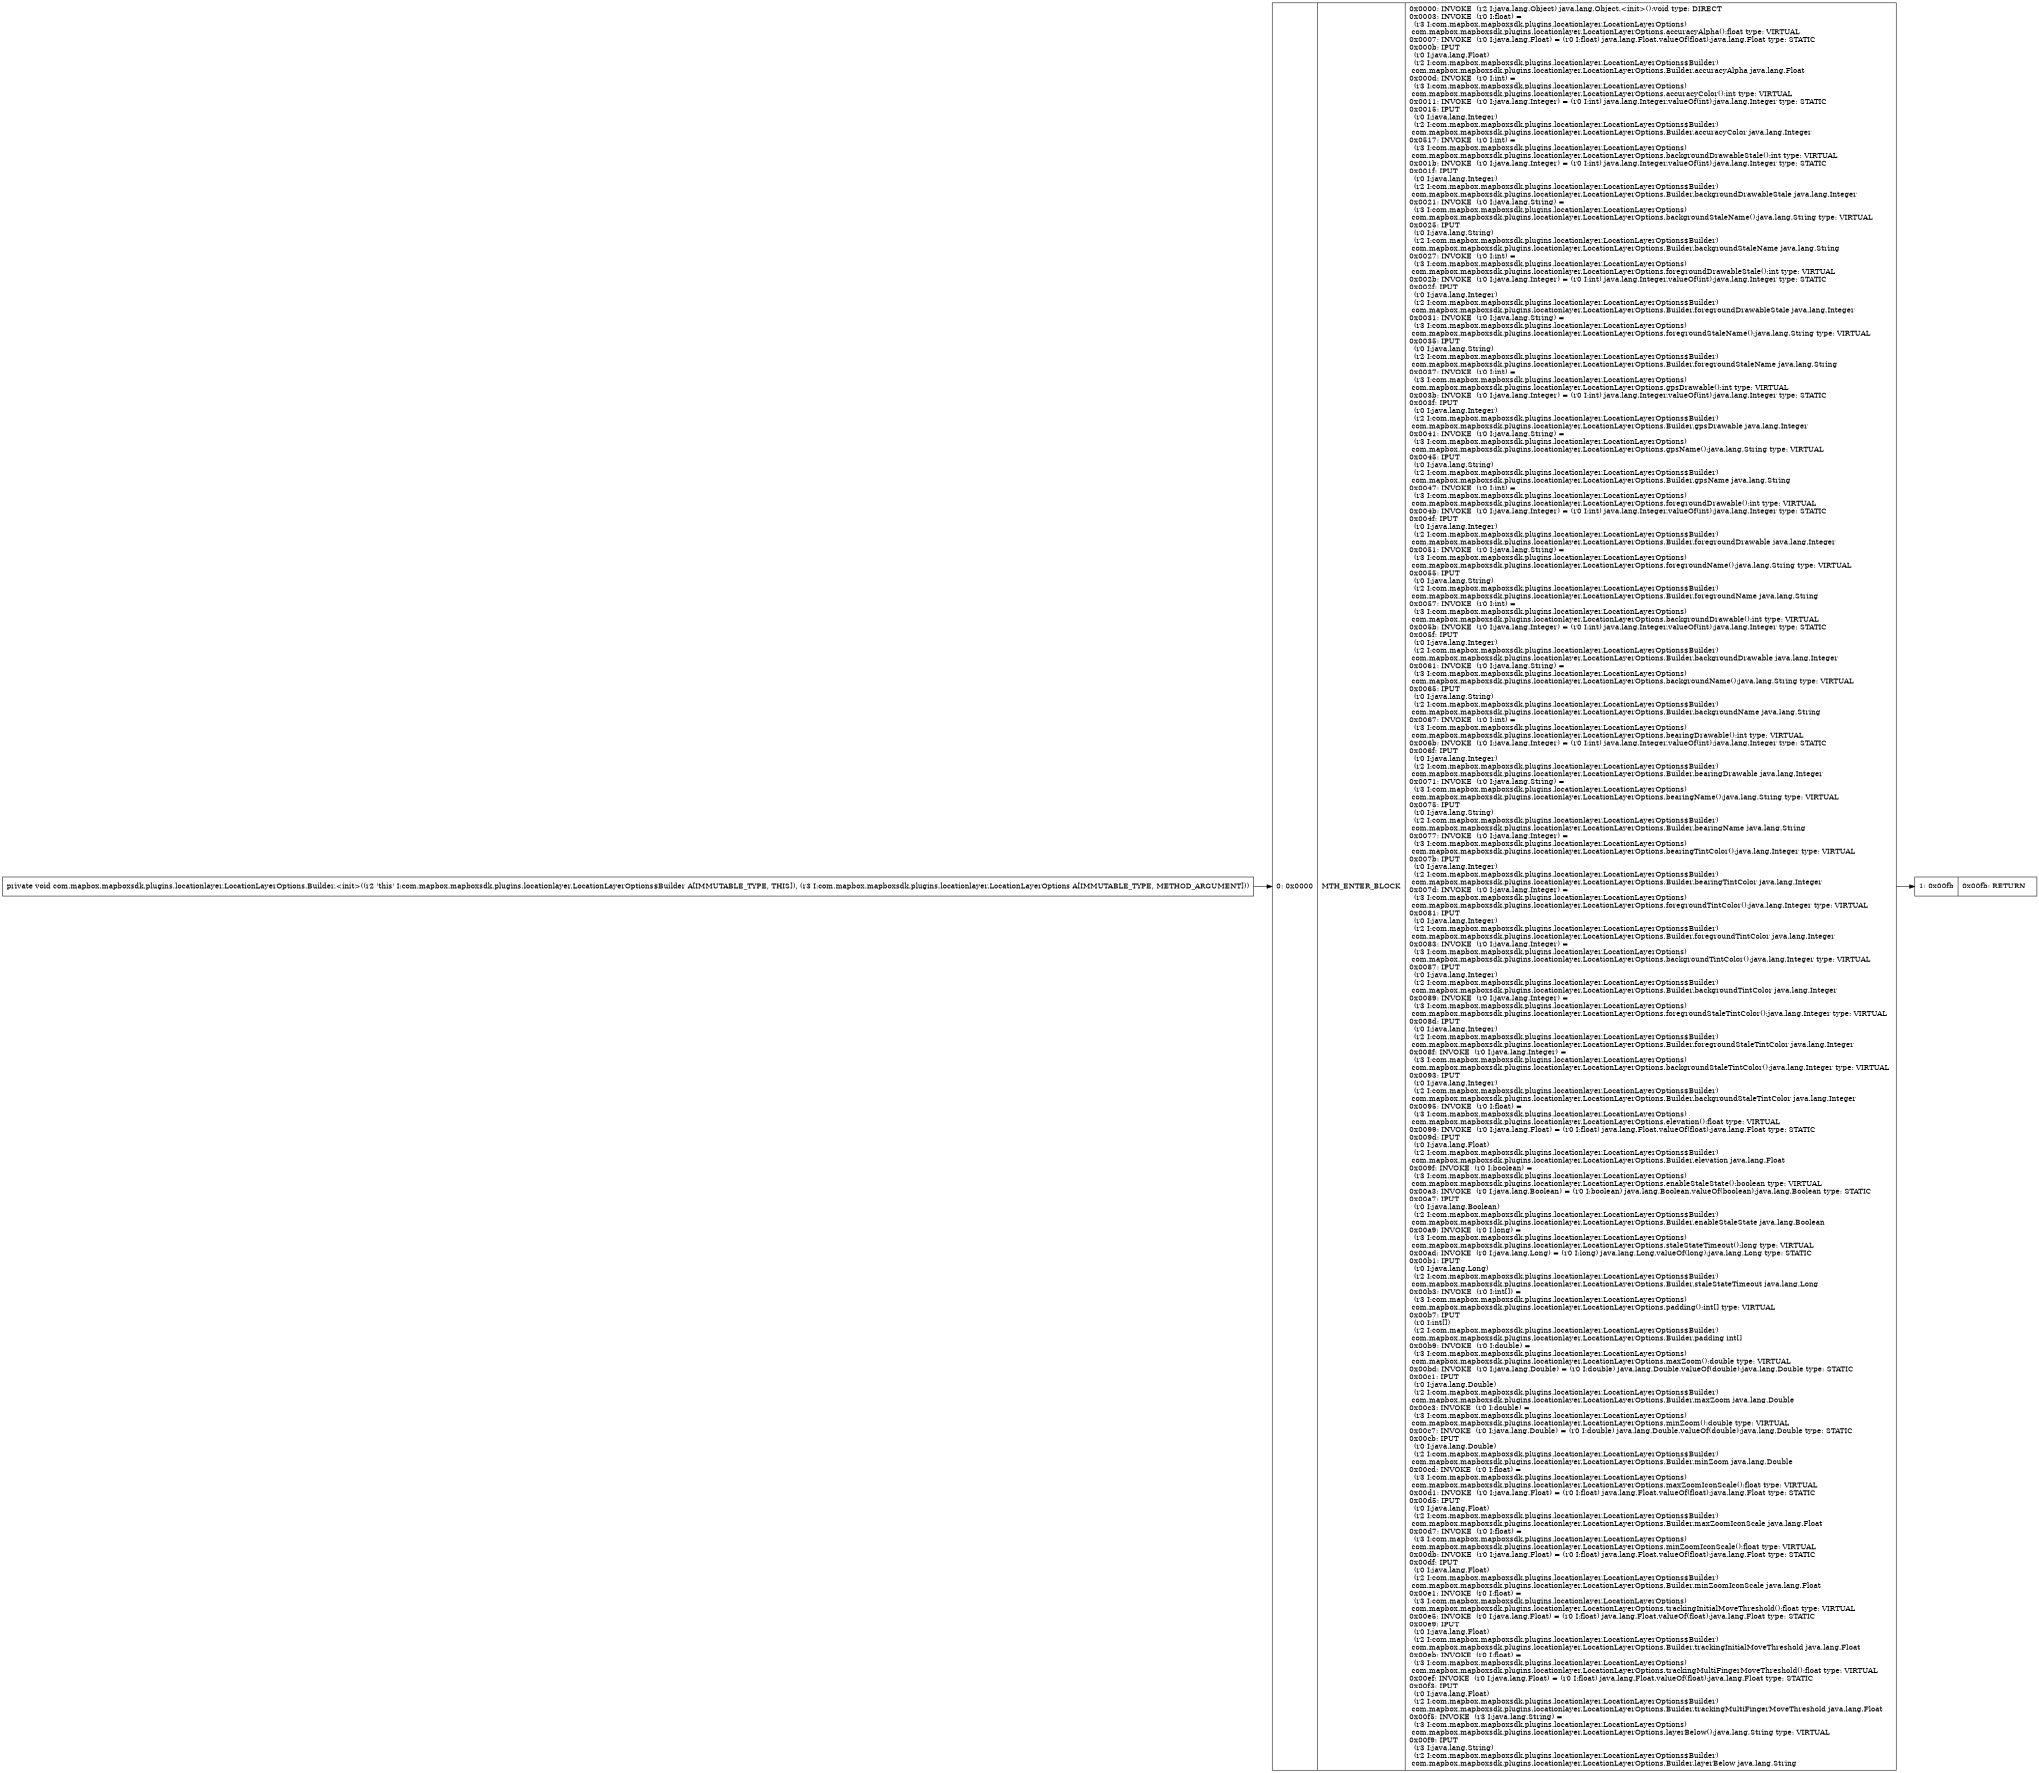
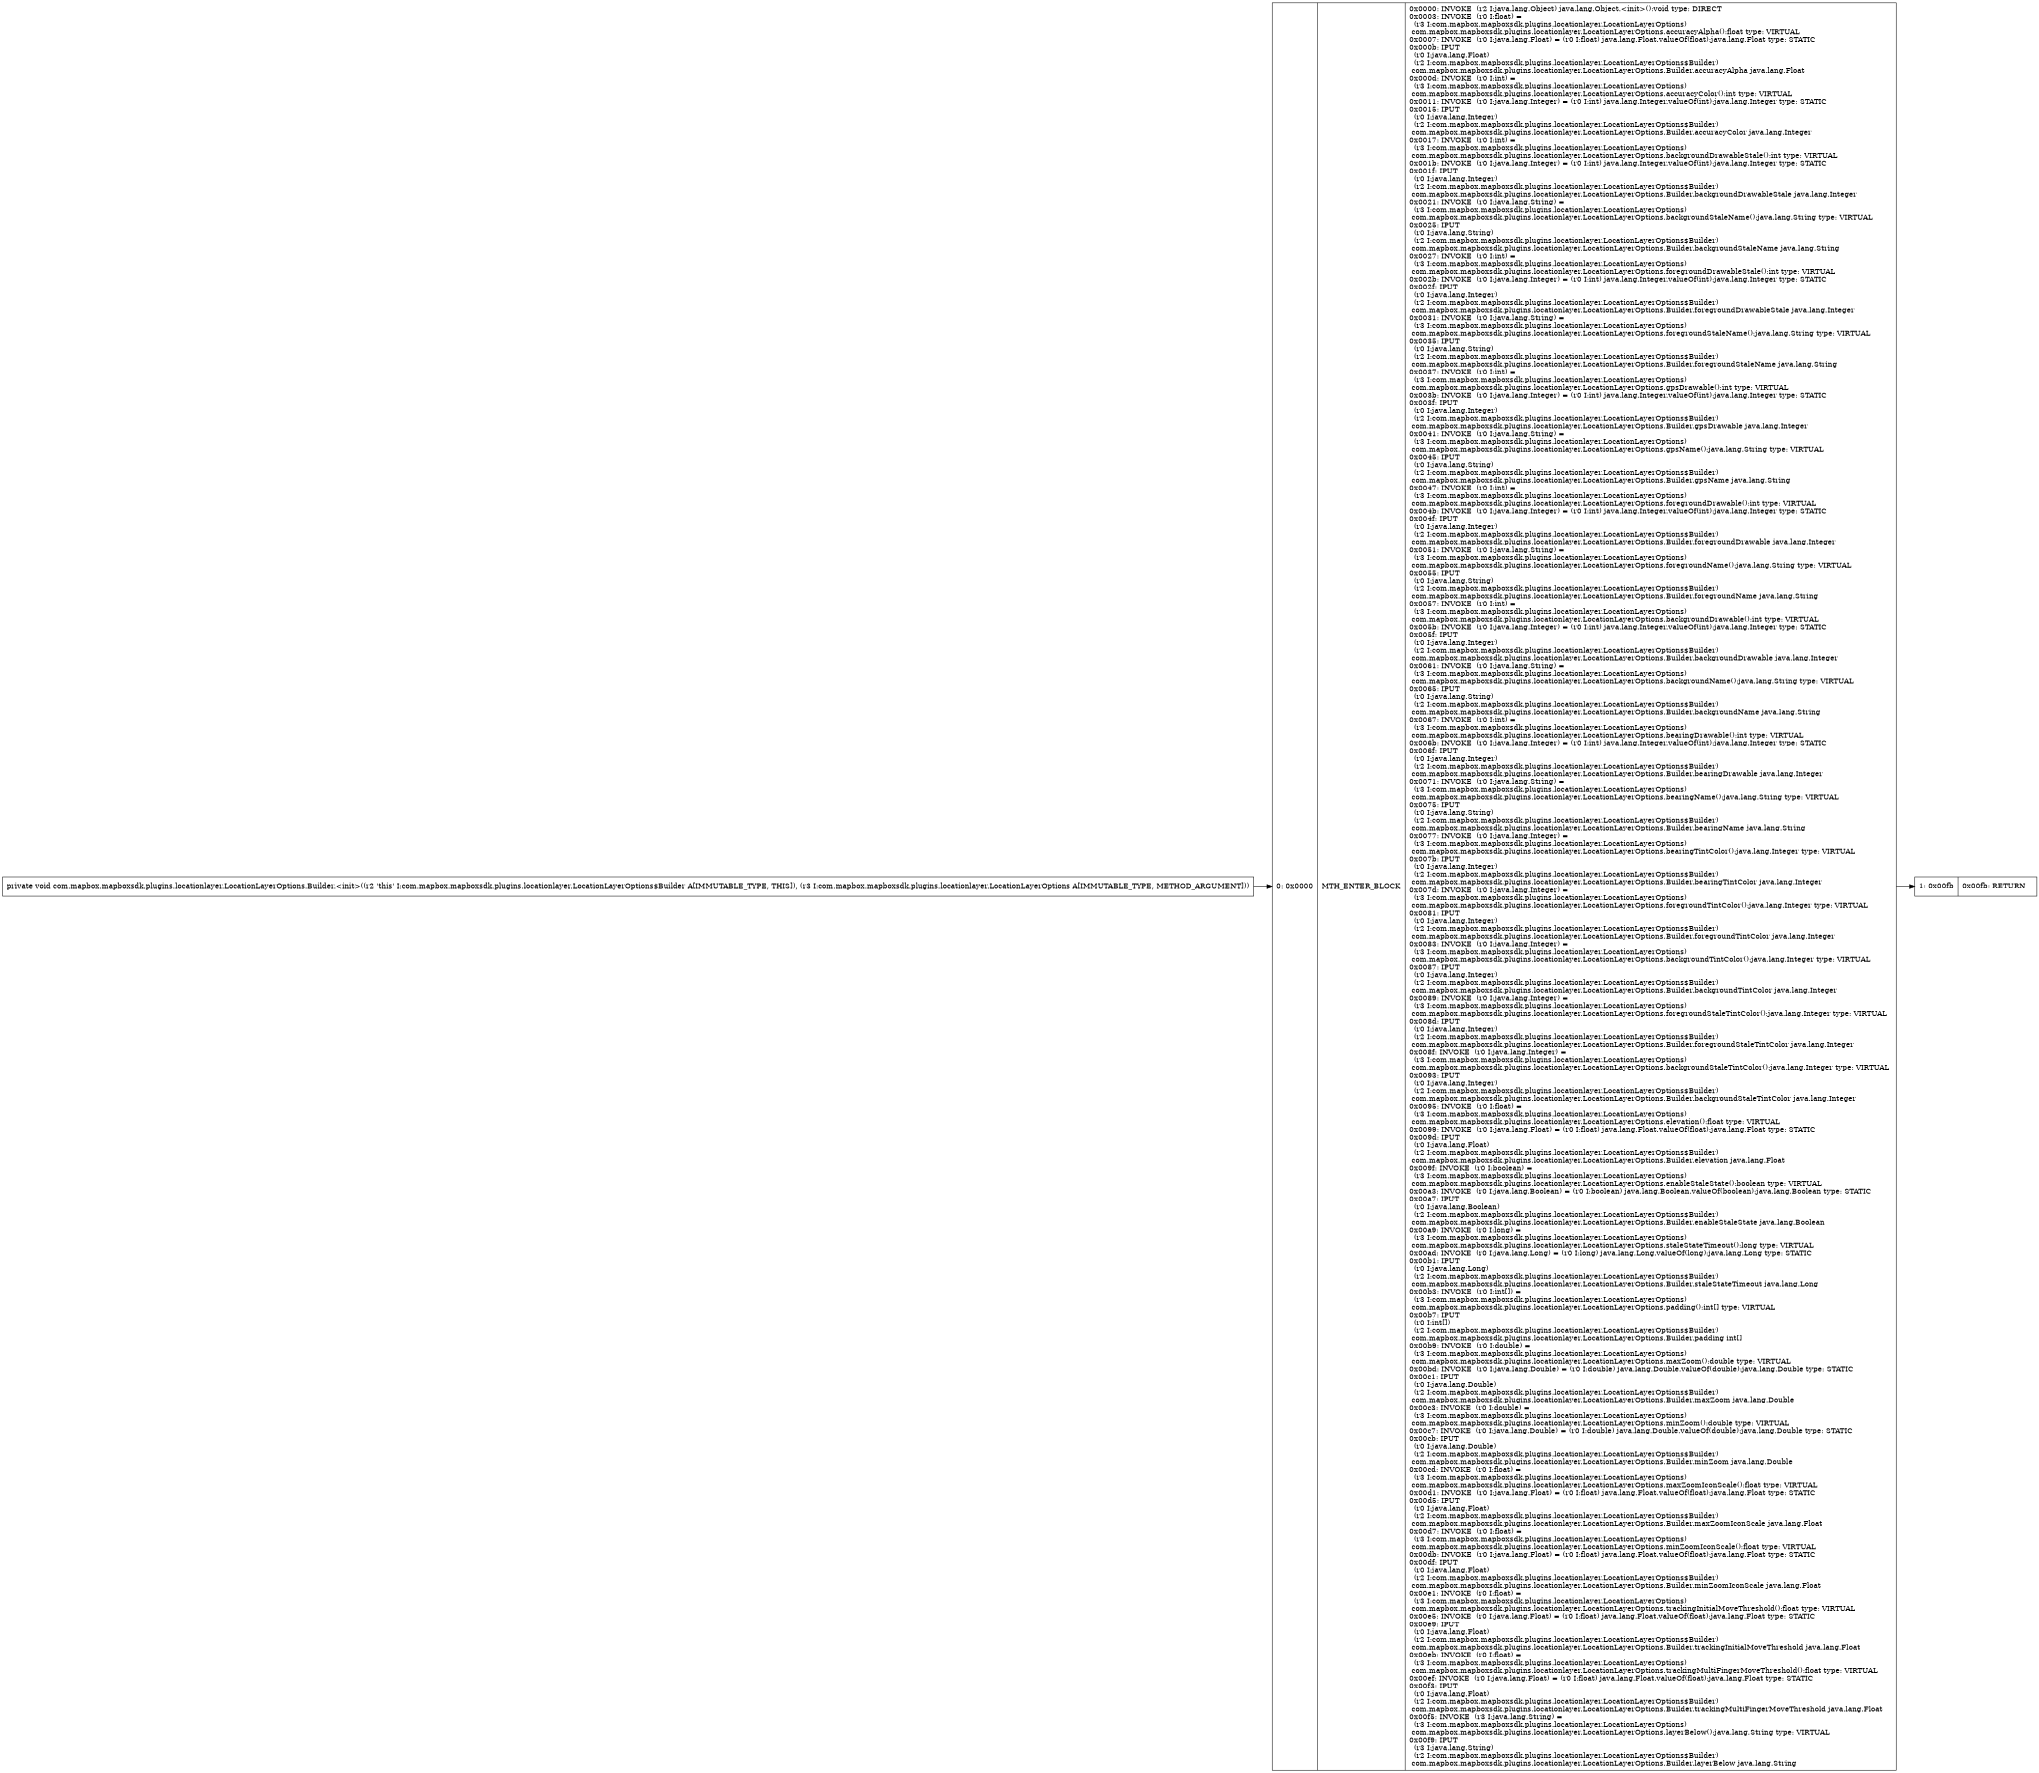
(1464, 140) -> (1464, 140)
